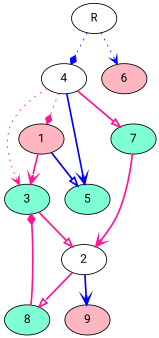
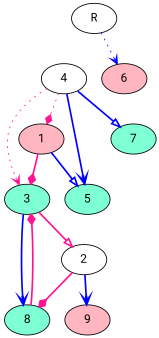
(81, 44) -> none
(96, 106) -> (96, 106)
(36, 164) -> (36, 164)
(123, 200) -> none
none -> (22, 255)
(59, 286) -> (59, 286)
